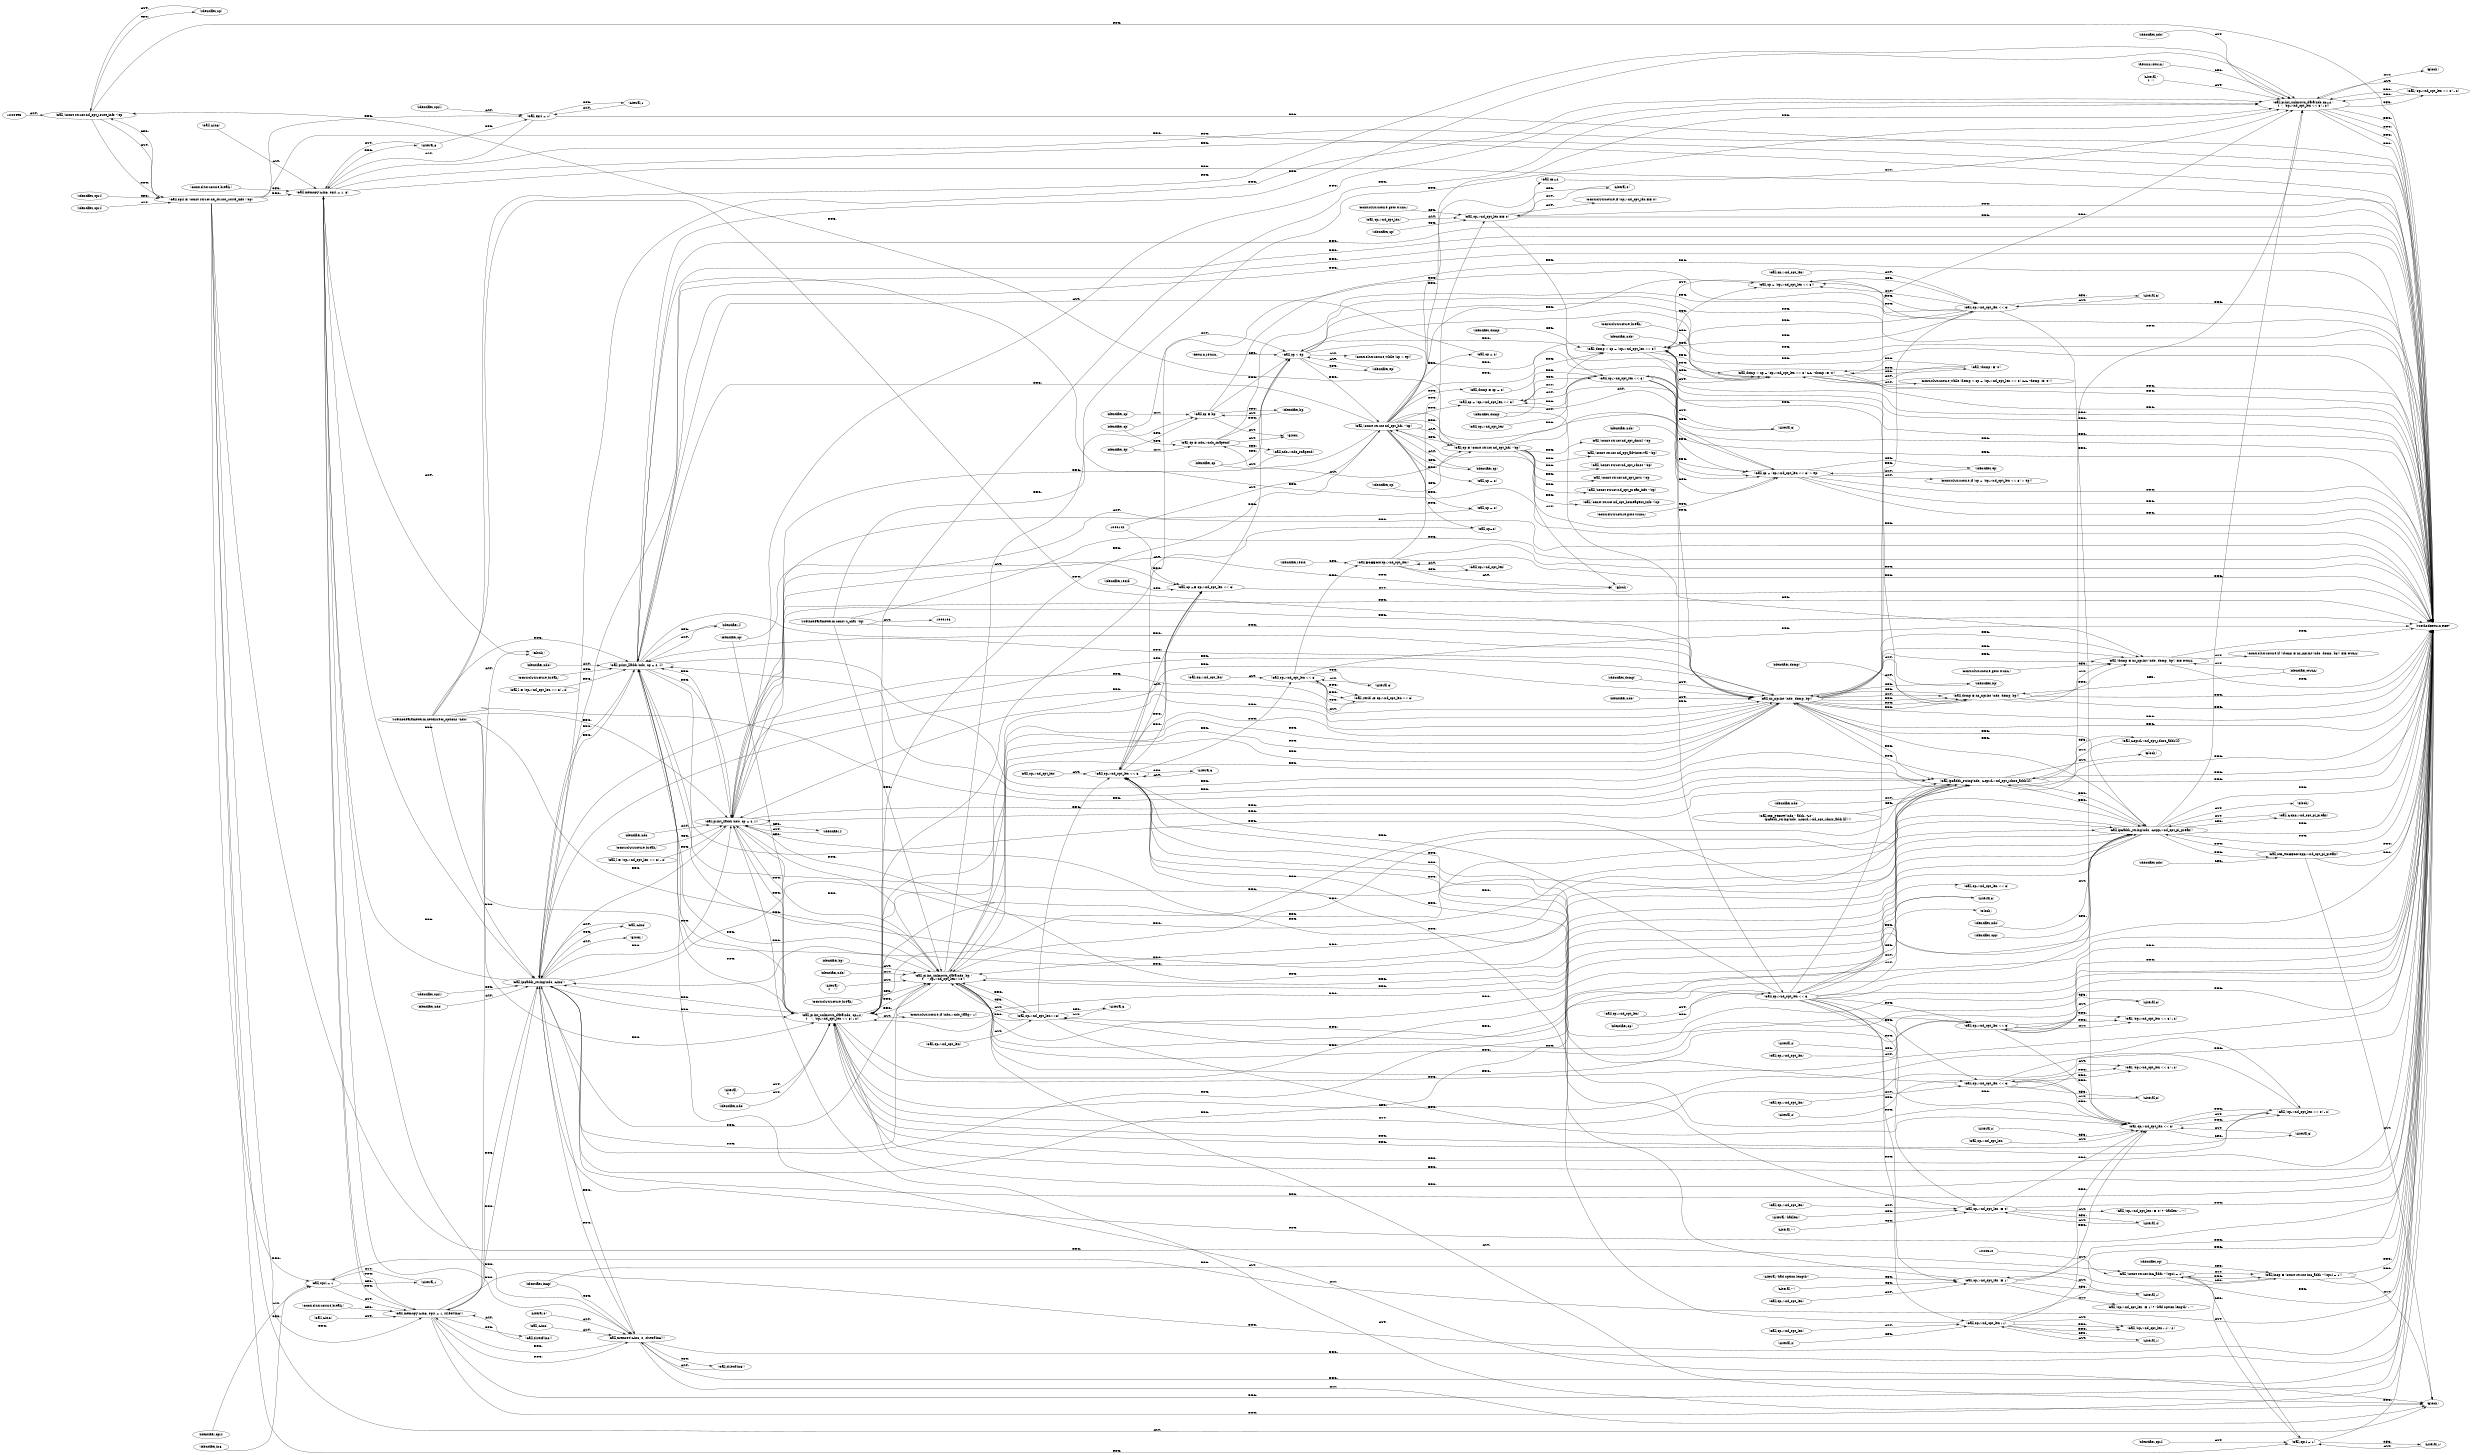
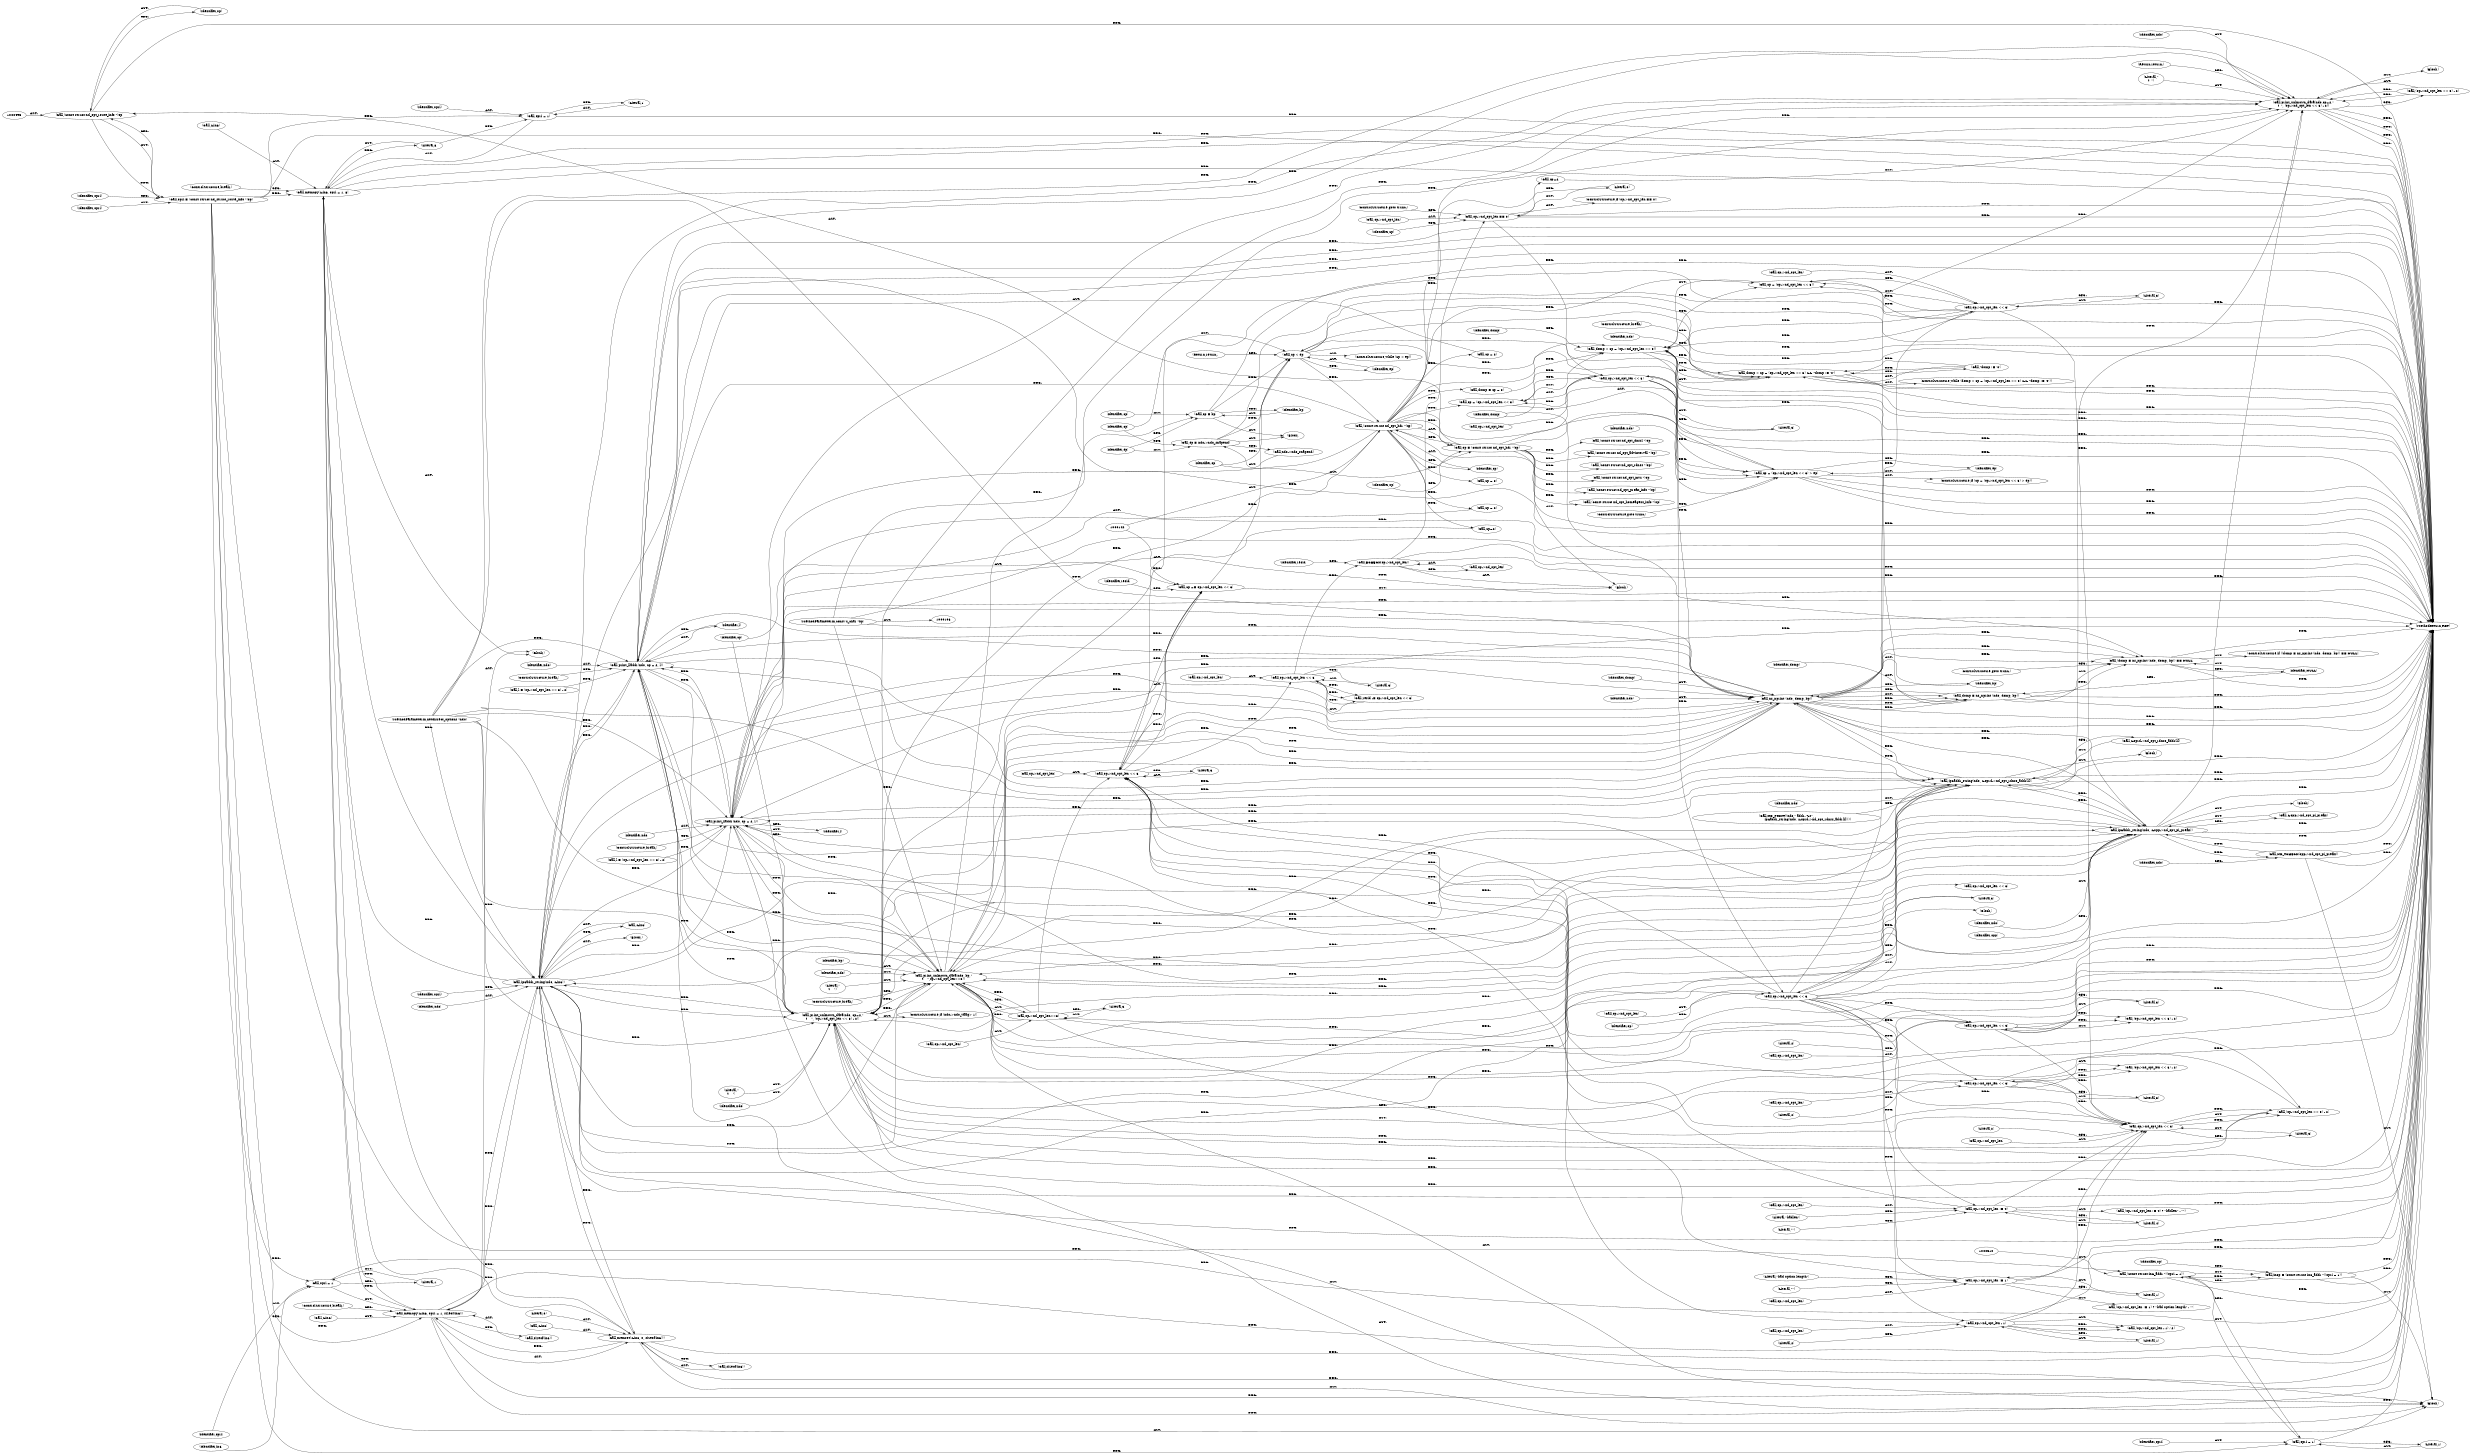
(833, 219) -> (833, 219)
none -> (2226, 671)
(539, 1284) -> none
(539, 1357) -> (539, 1357)
